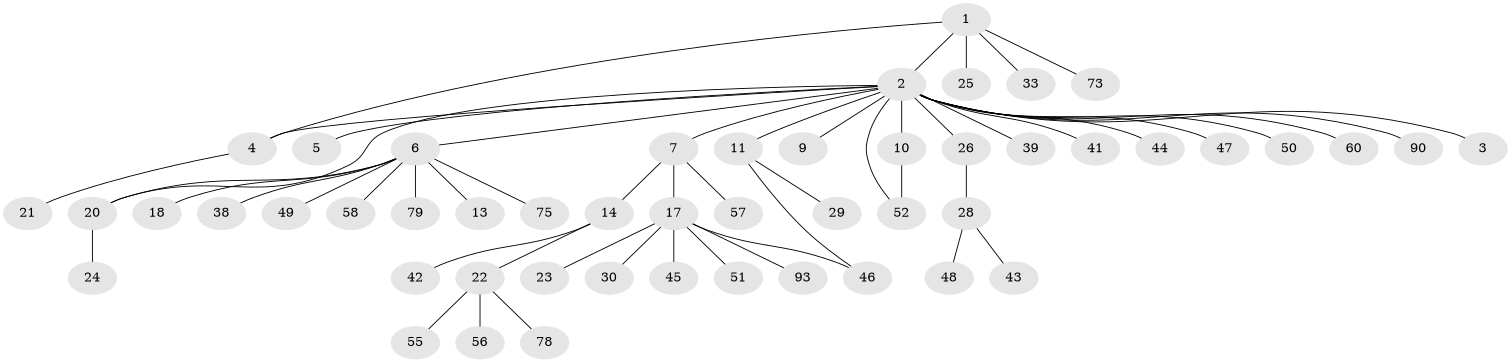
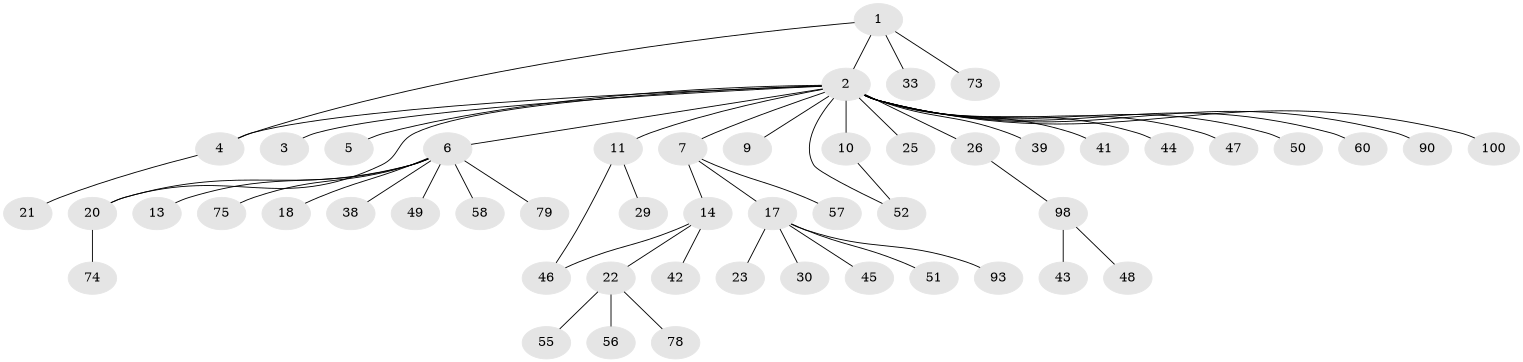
(966, 52) -> (878, 117)
none -> (1494, 149)
(966, 214) -> (1063, 214)
(771, 246) -> (627, 246)
(92, 278) -> (92, 278)
